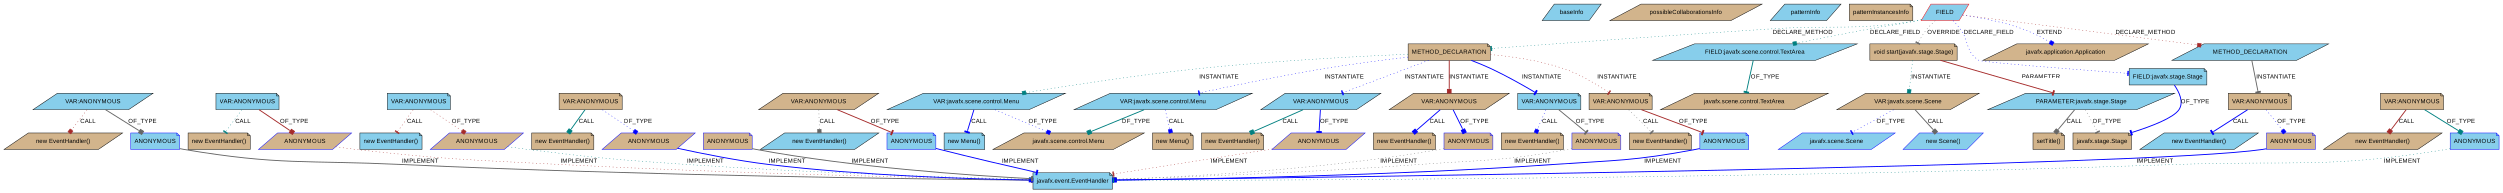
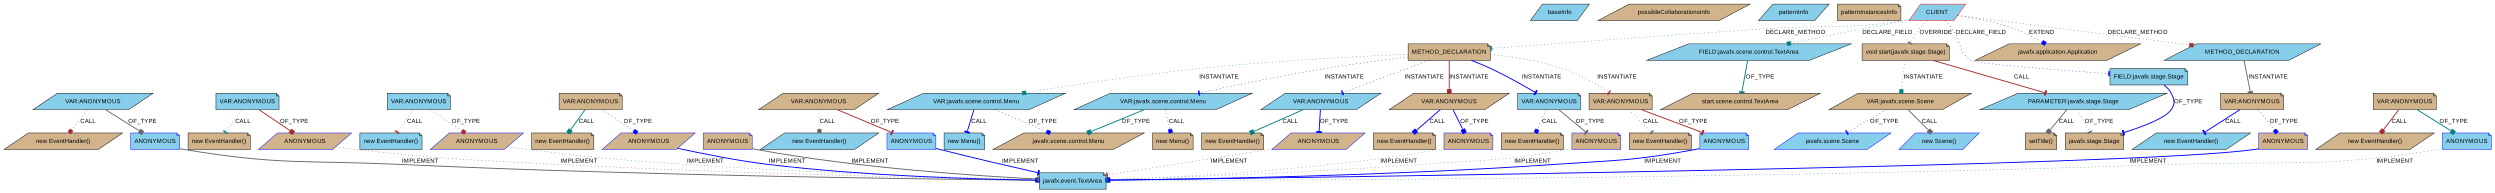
(1945, 12) -> (1937, 12)
(2041, 77) -> (2022, 77)
(1744, 101) -> (1740, 101)
(1073, 181) -> (1073, 181)
